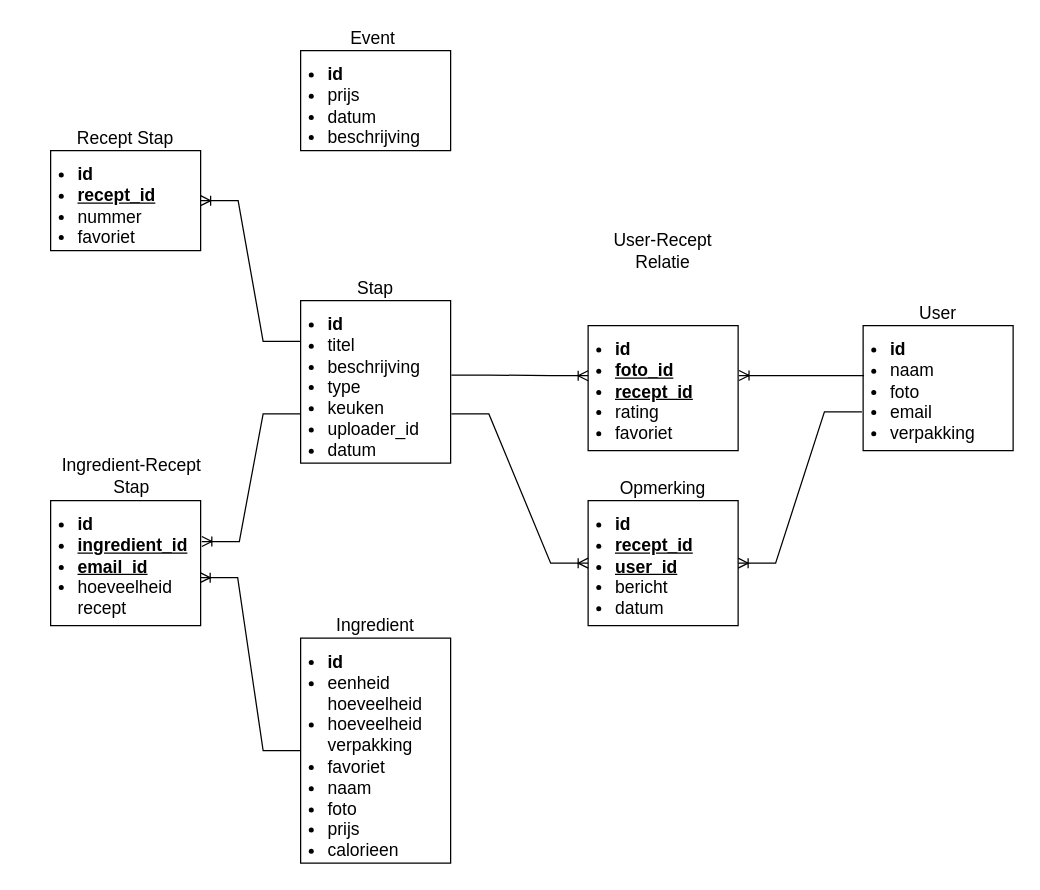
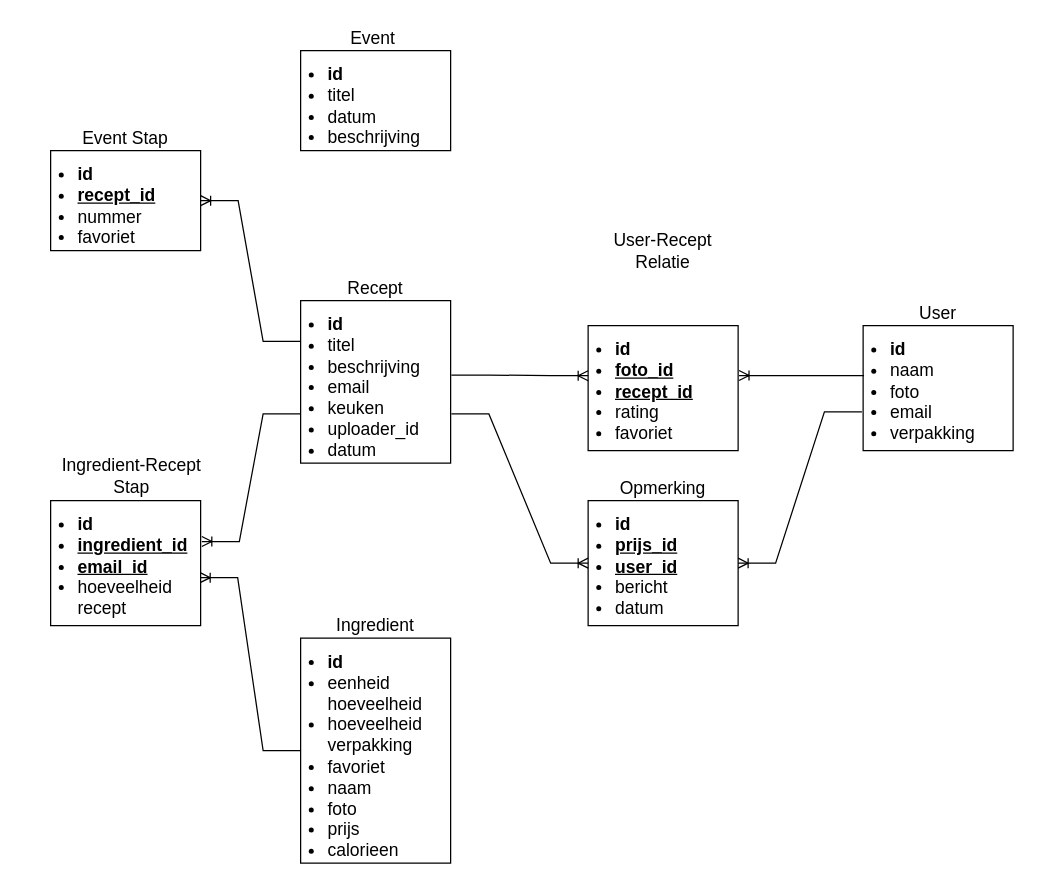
(332, 89) -> (332, 89)
(126, 138) -> (126, 138)
(376, 288) -> (376, 288)
(332, 370) -> (332, 370)
(607, 549) -> (600, 549)
